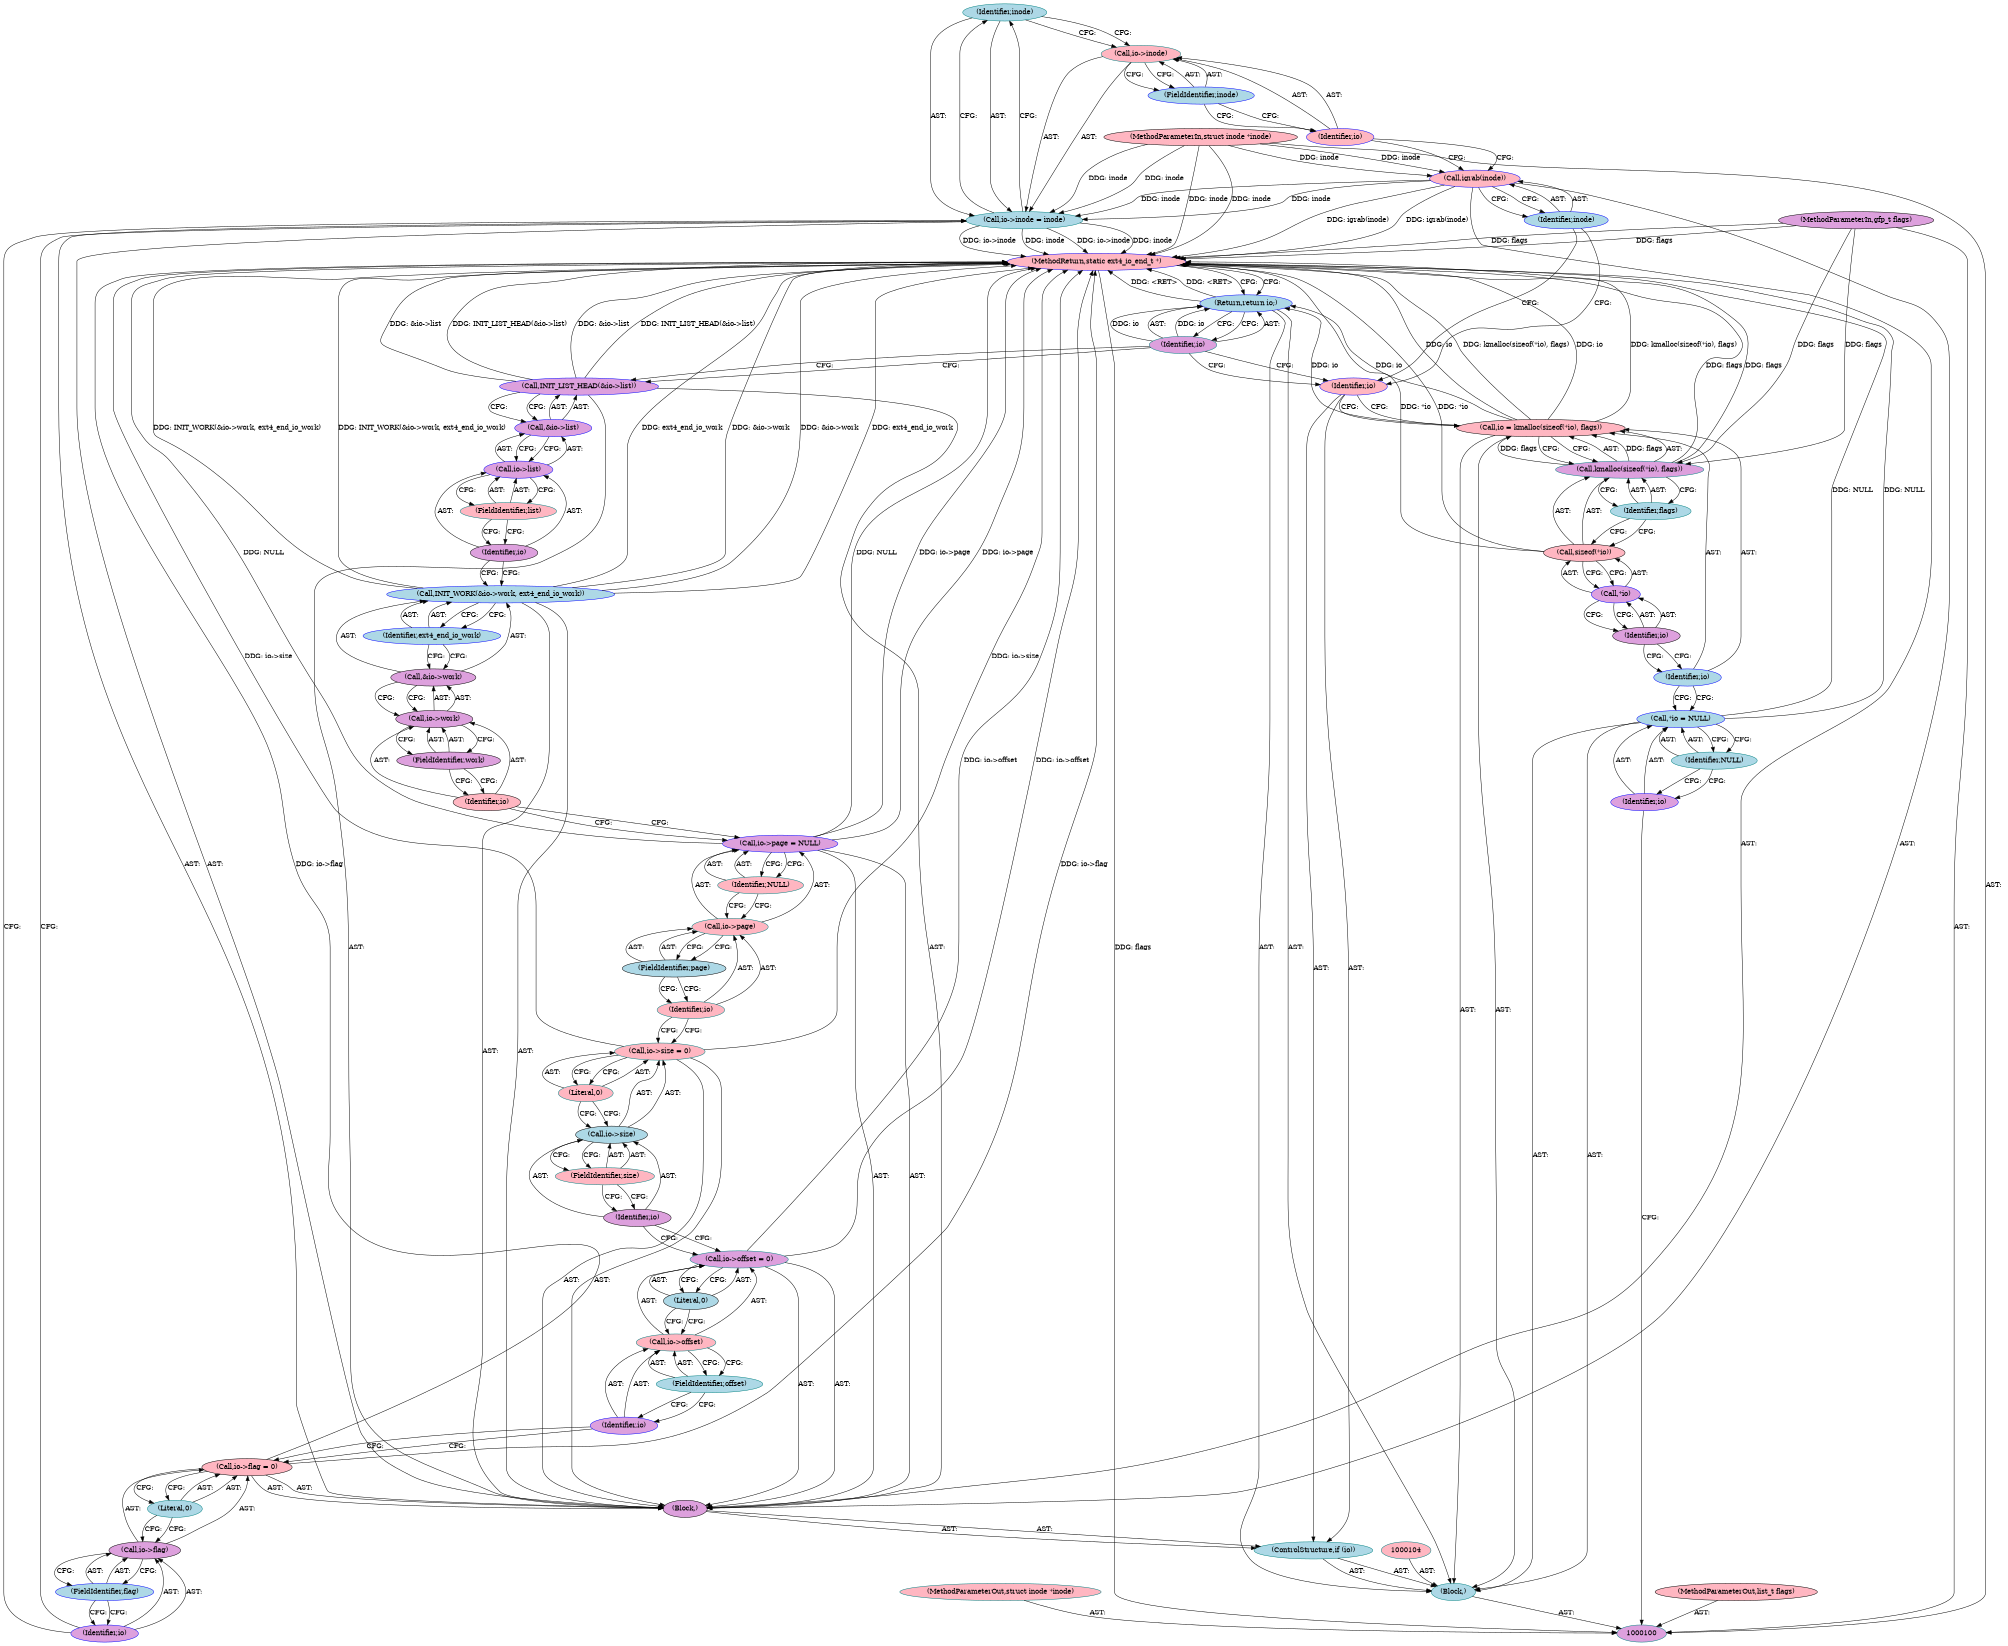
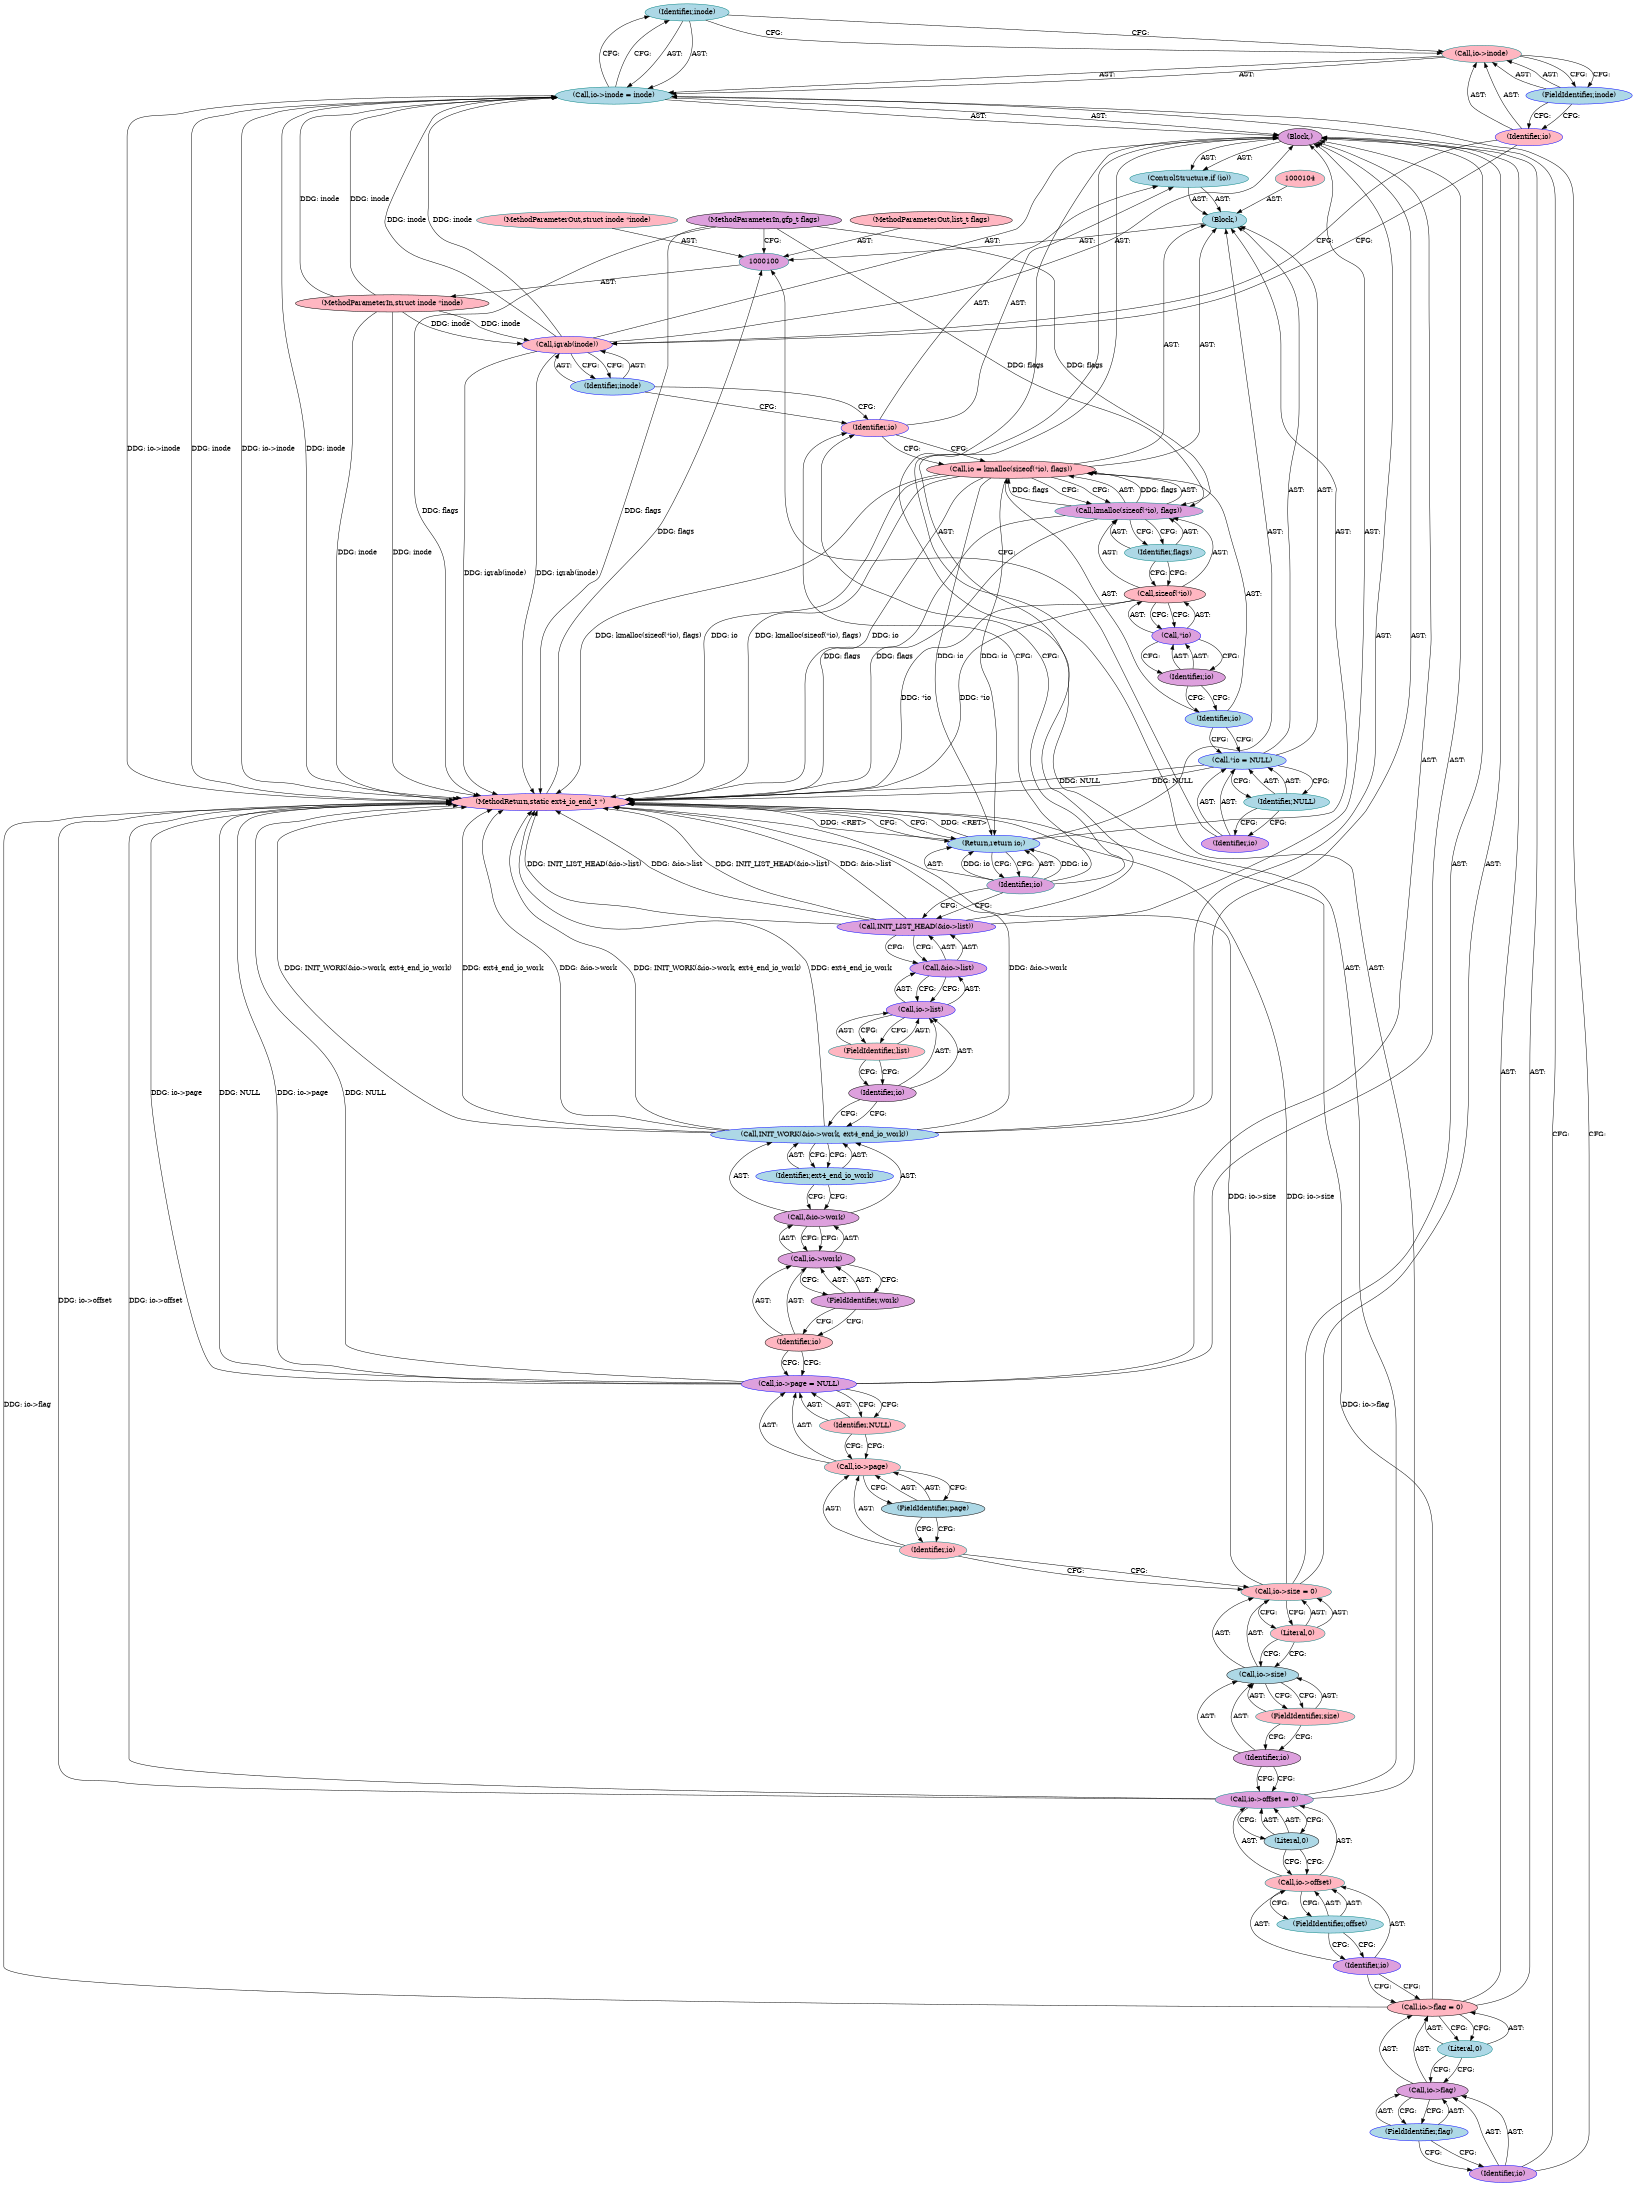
(1986, 715) -> (598, 280)
(1963, 927) -> (774, 241)
